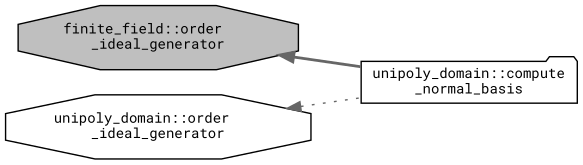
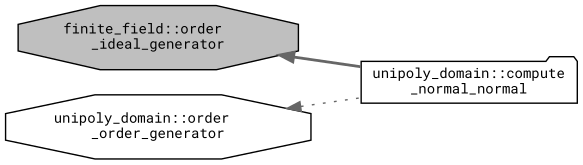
(469, 82) -> (469, 82)
(158, 127) -> (158, 127)
